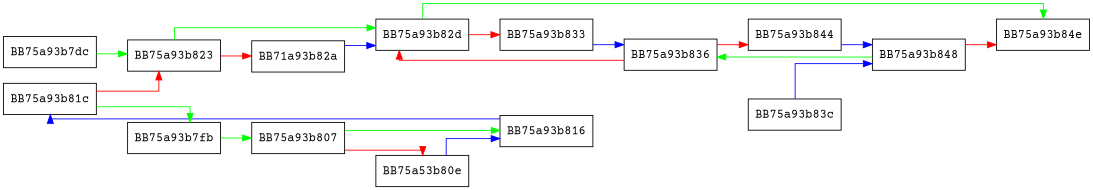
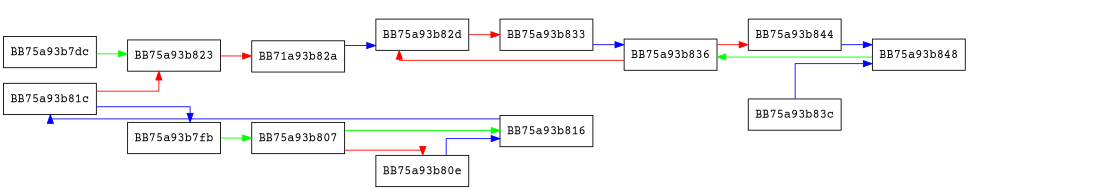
(265, 28) -> none
(1043, 35) -> none
(147, 107) -> (147, 107)
(422, 171) -> (422, 171)
